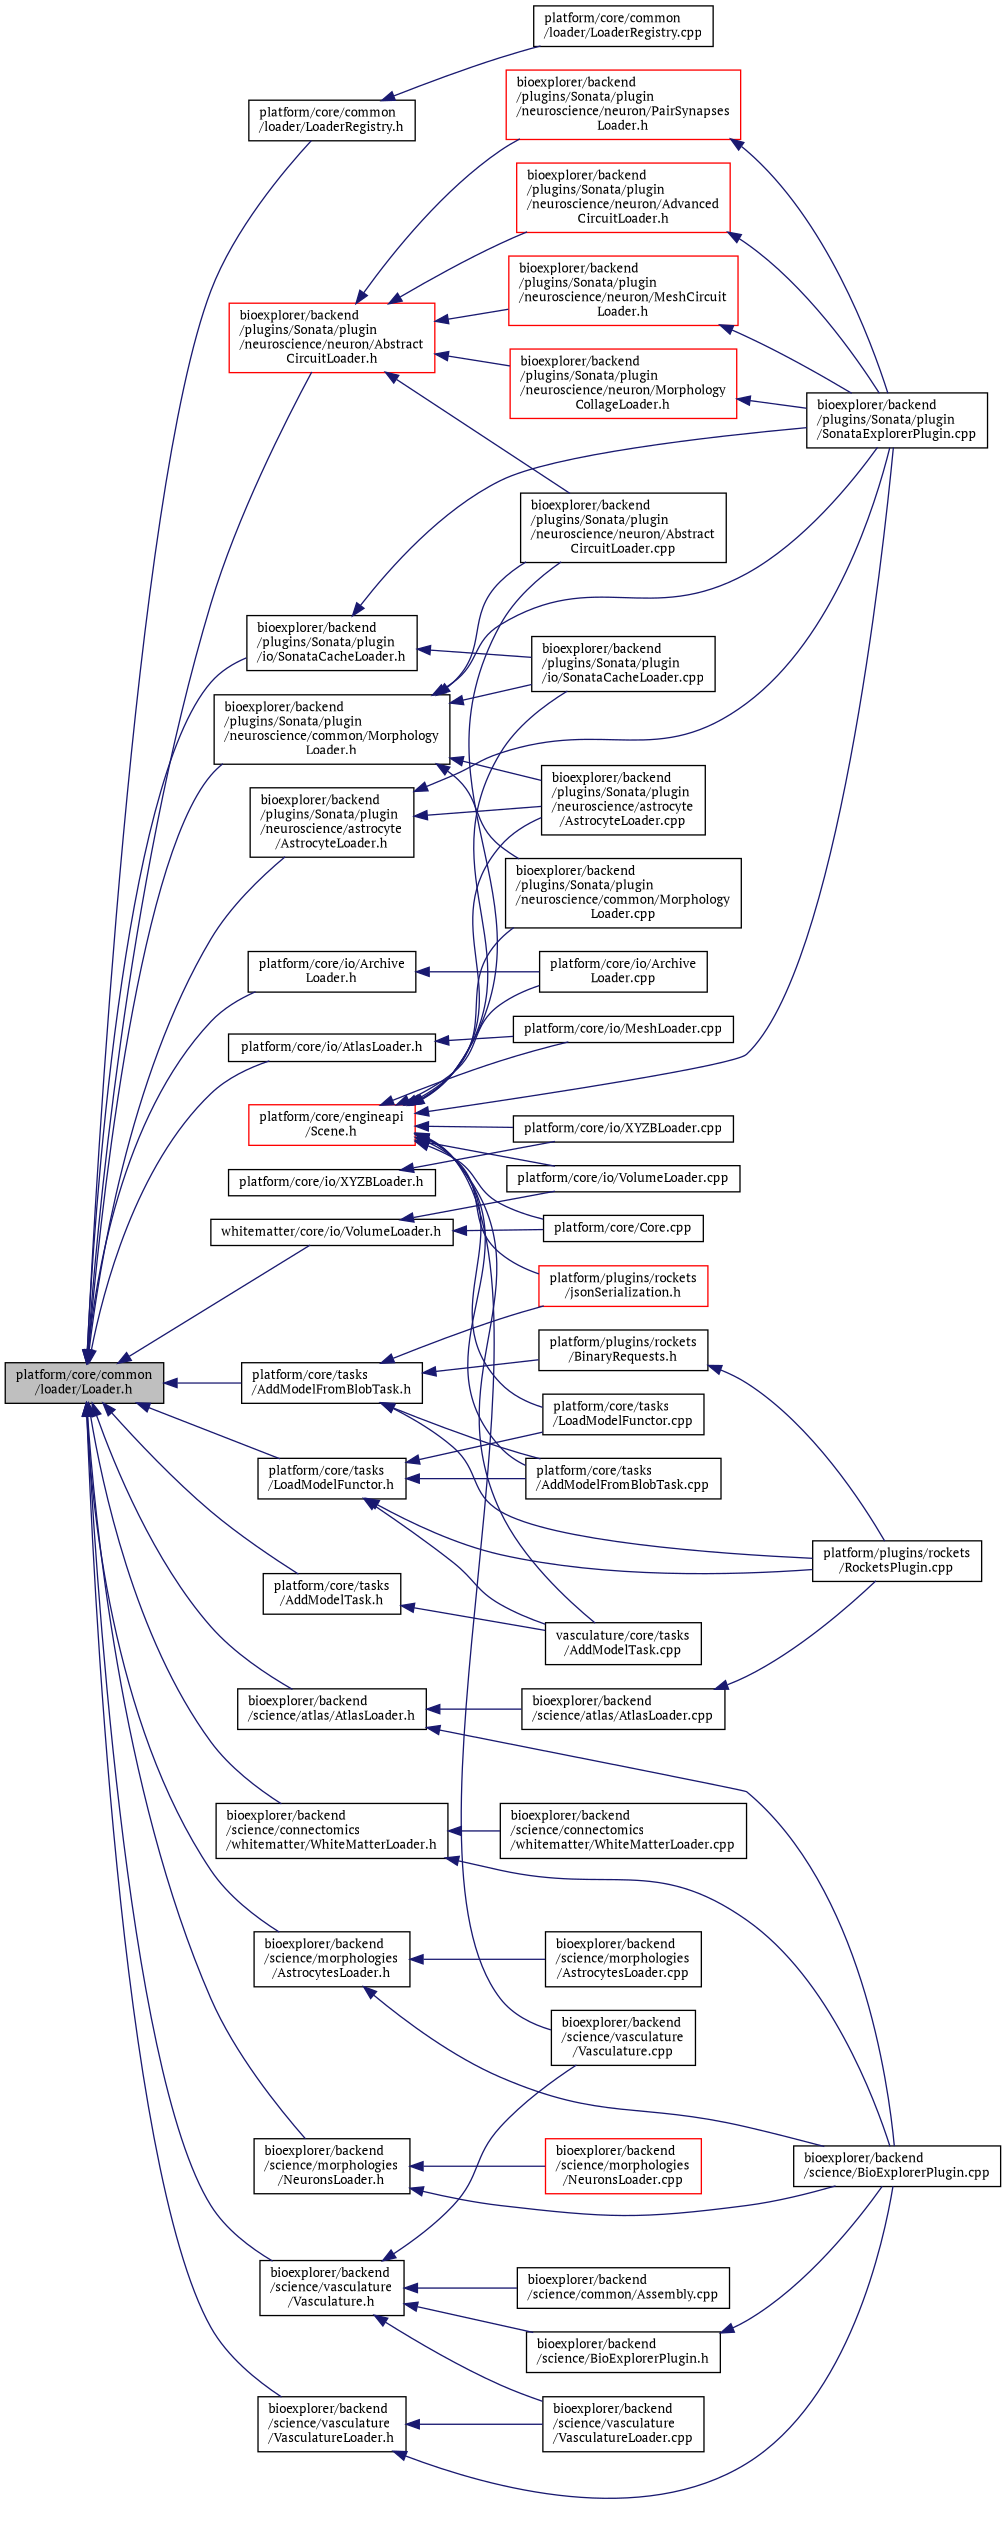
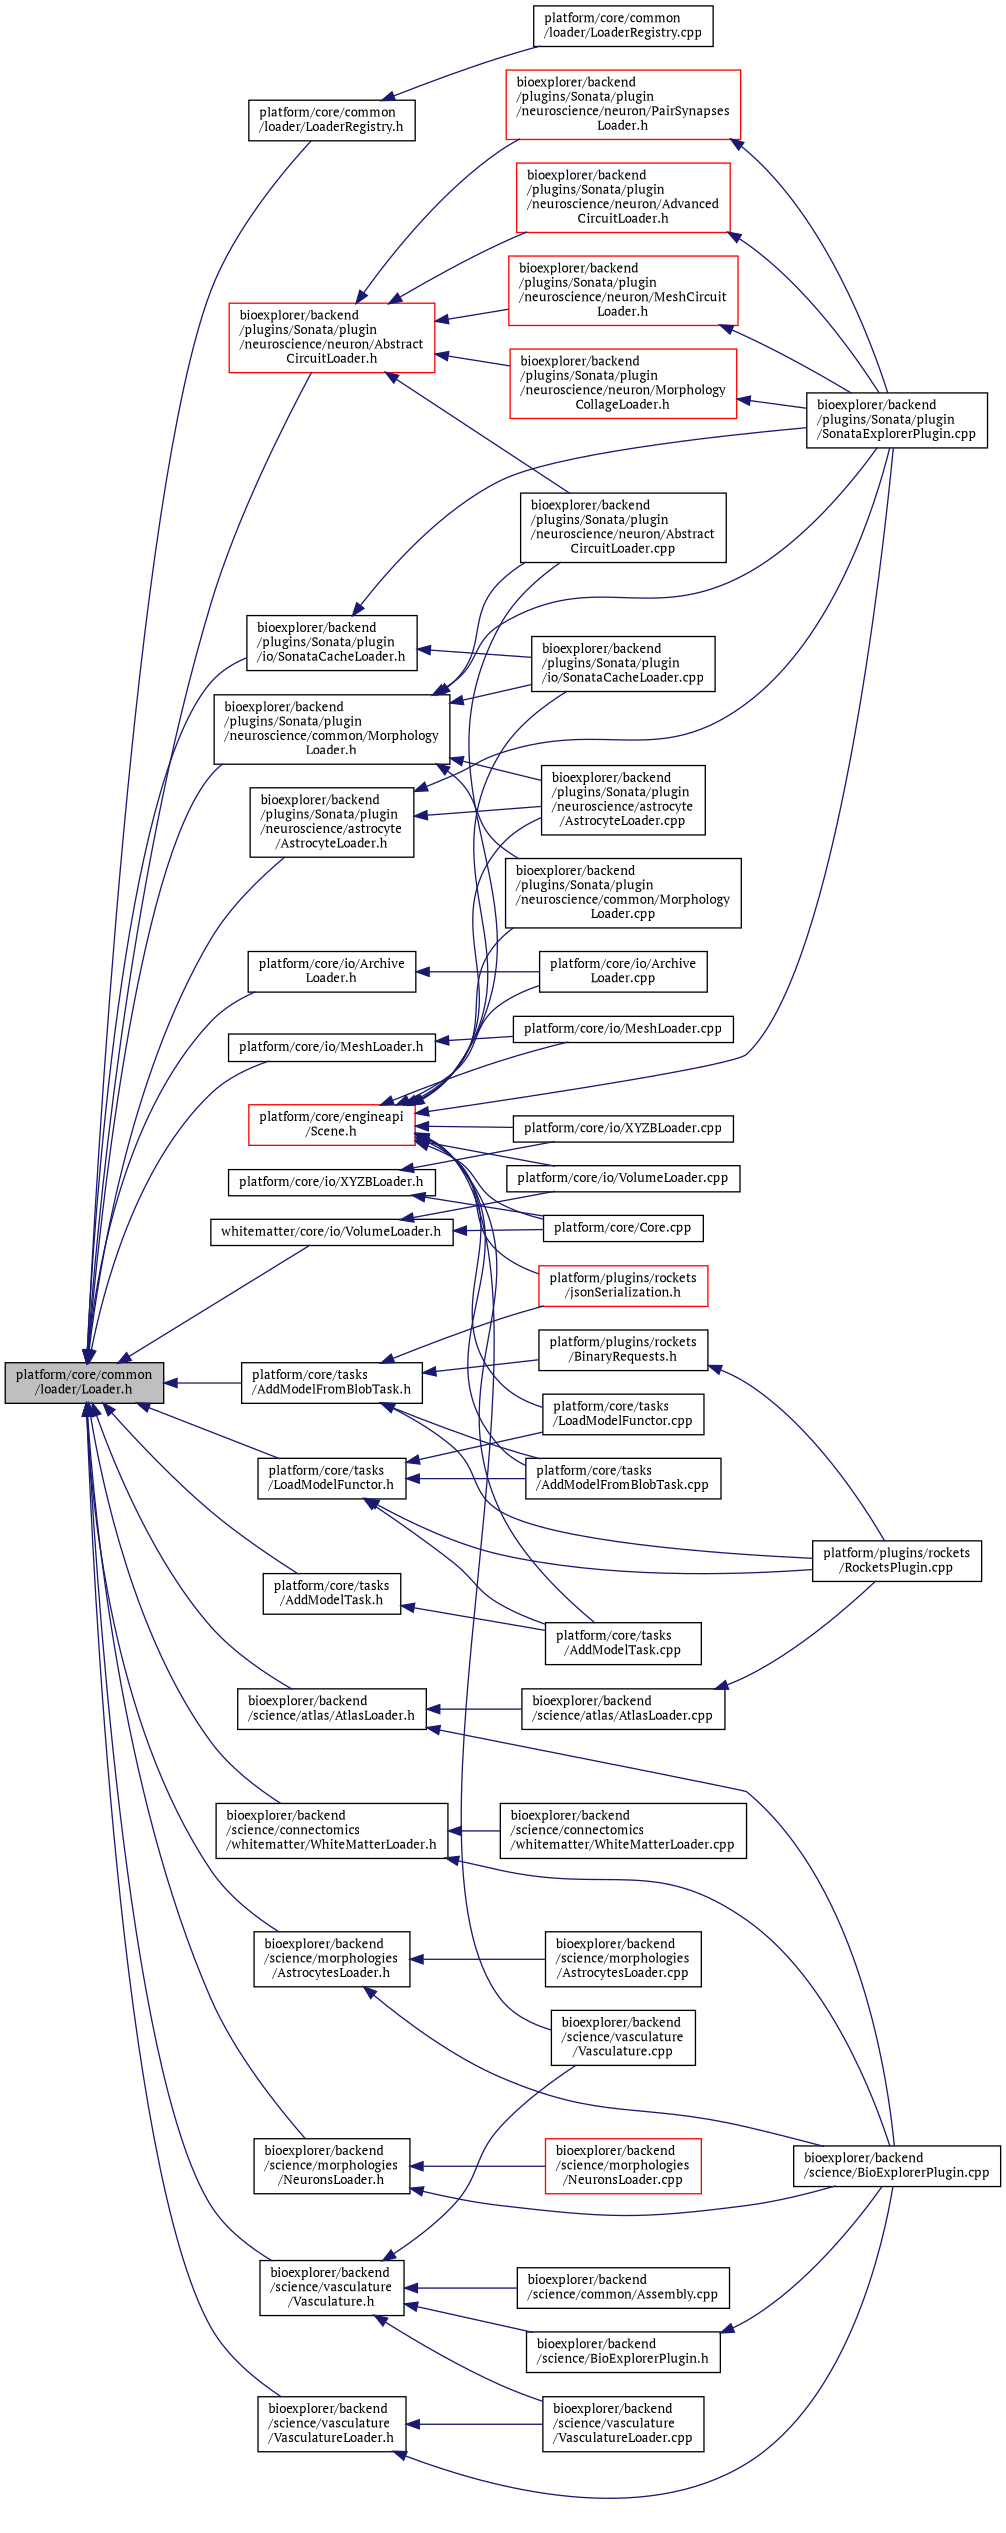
(332, 1048) -> (332, 1048)
none -> (484, 1207)
(623, 1644) -> (623, 1644)
